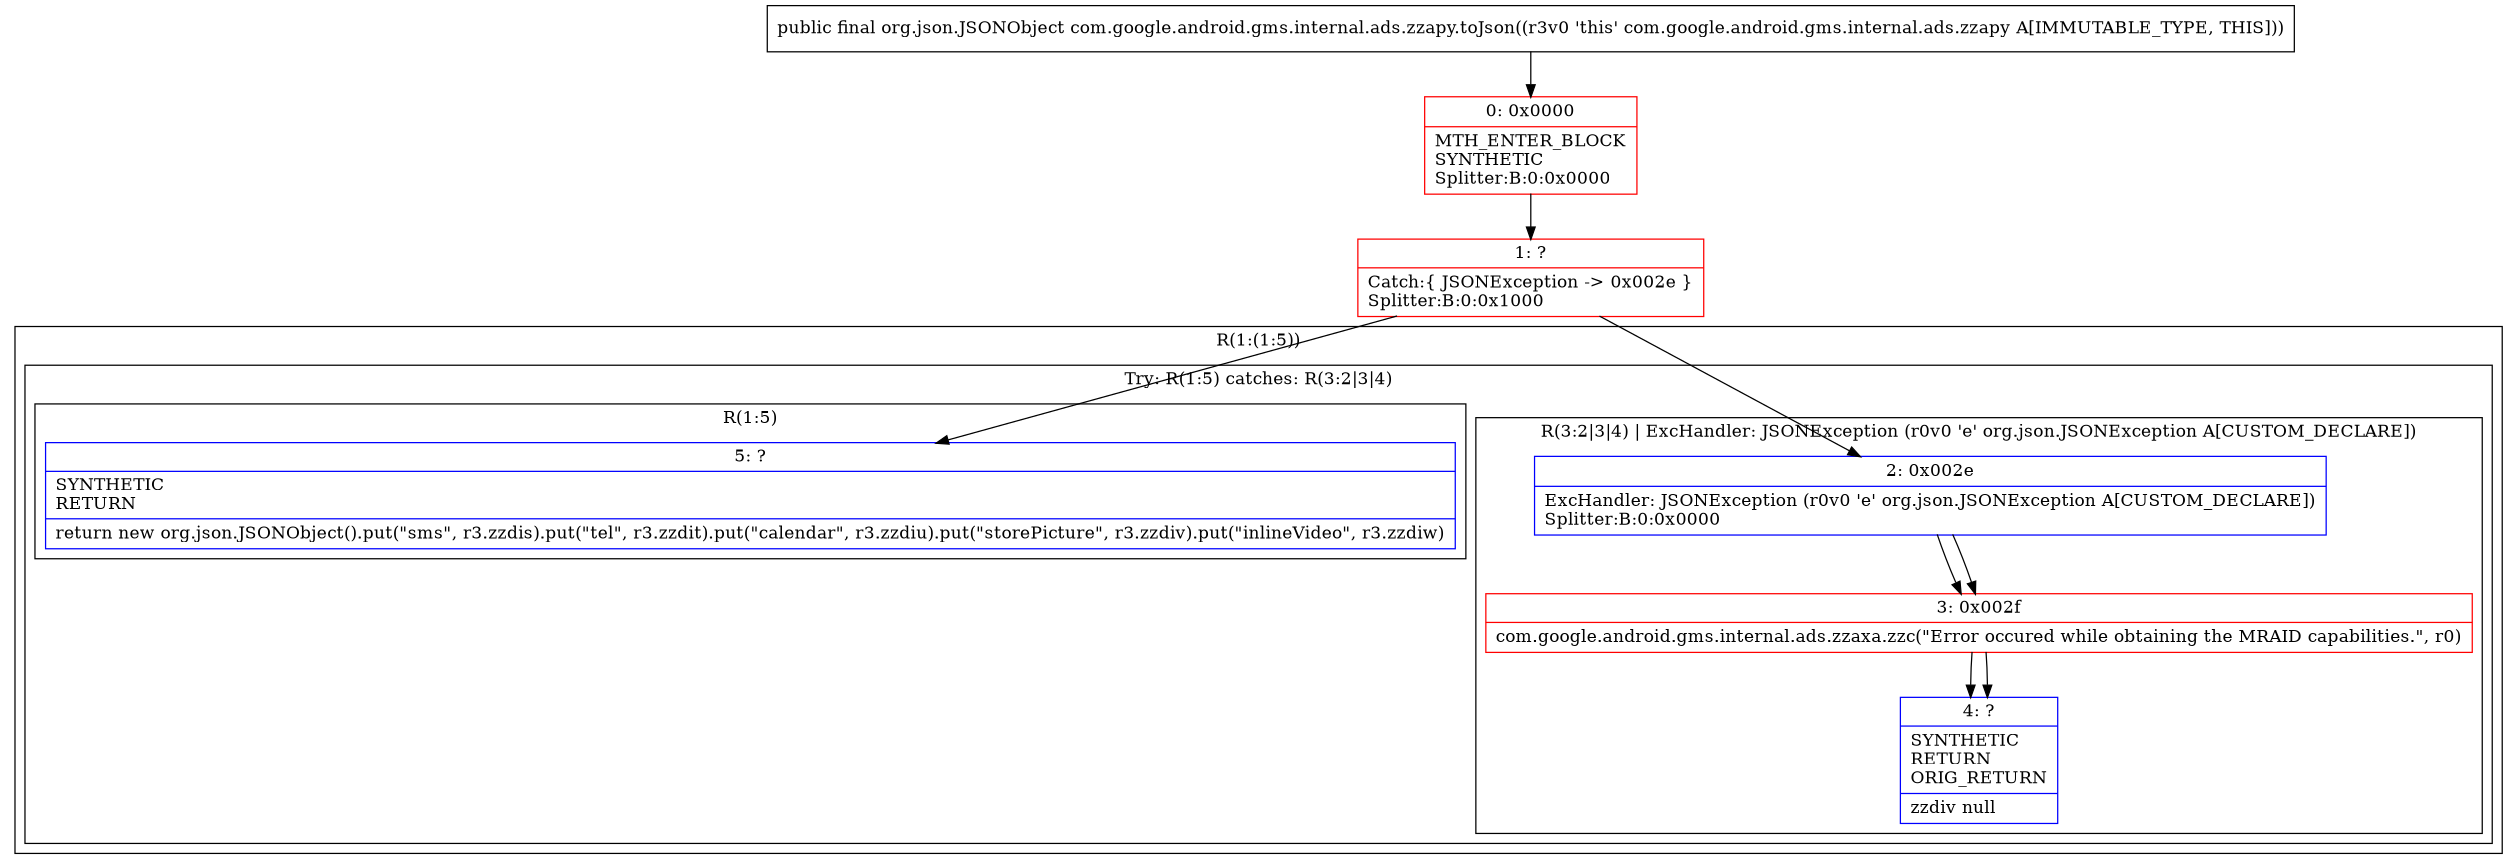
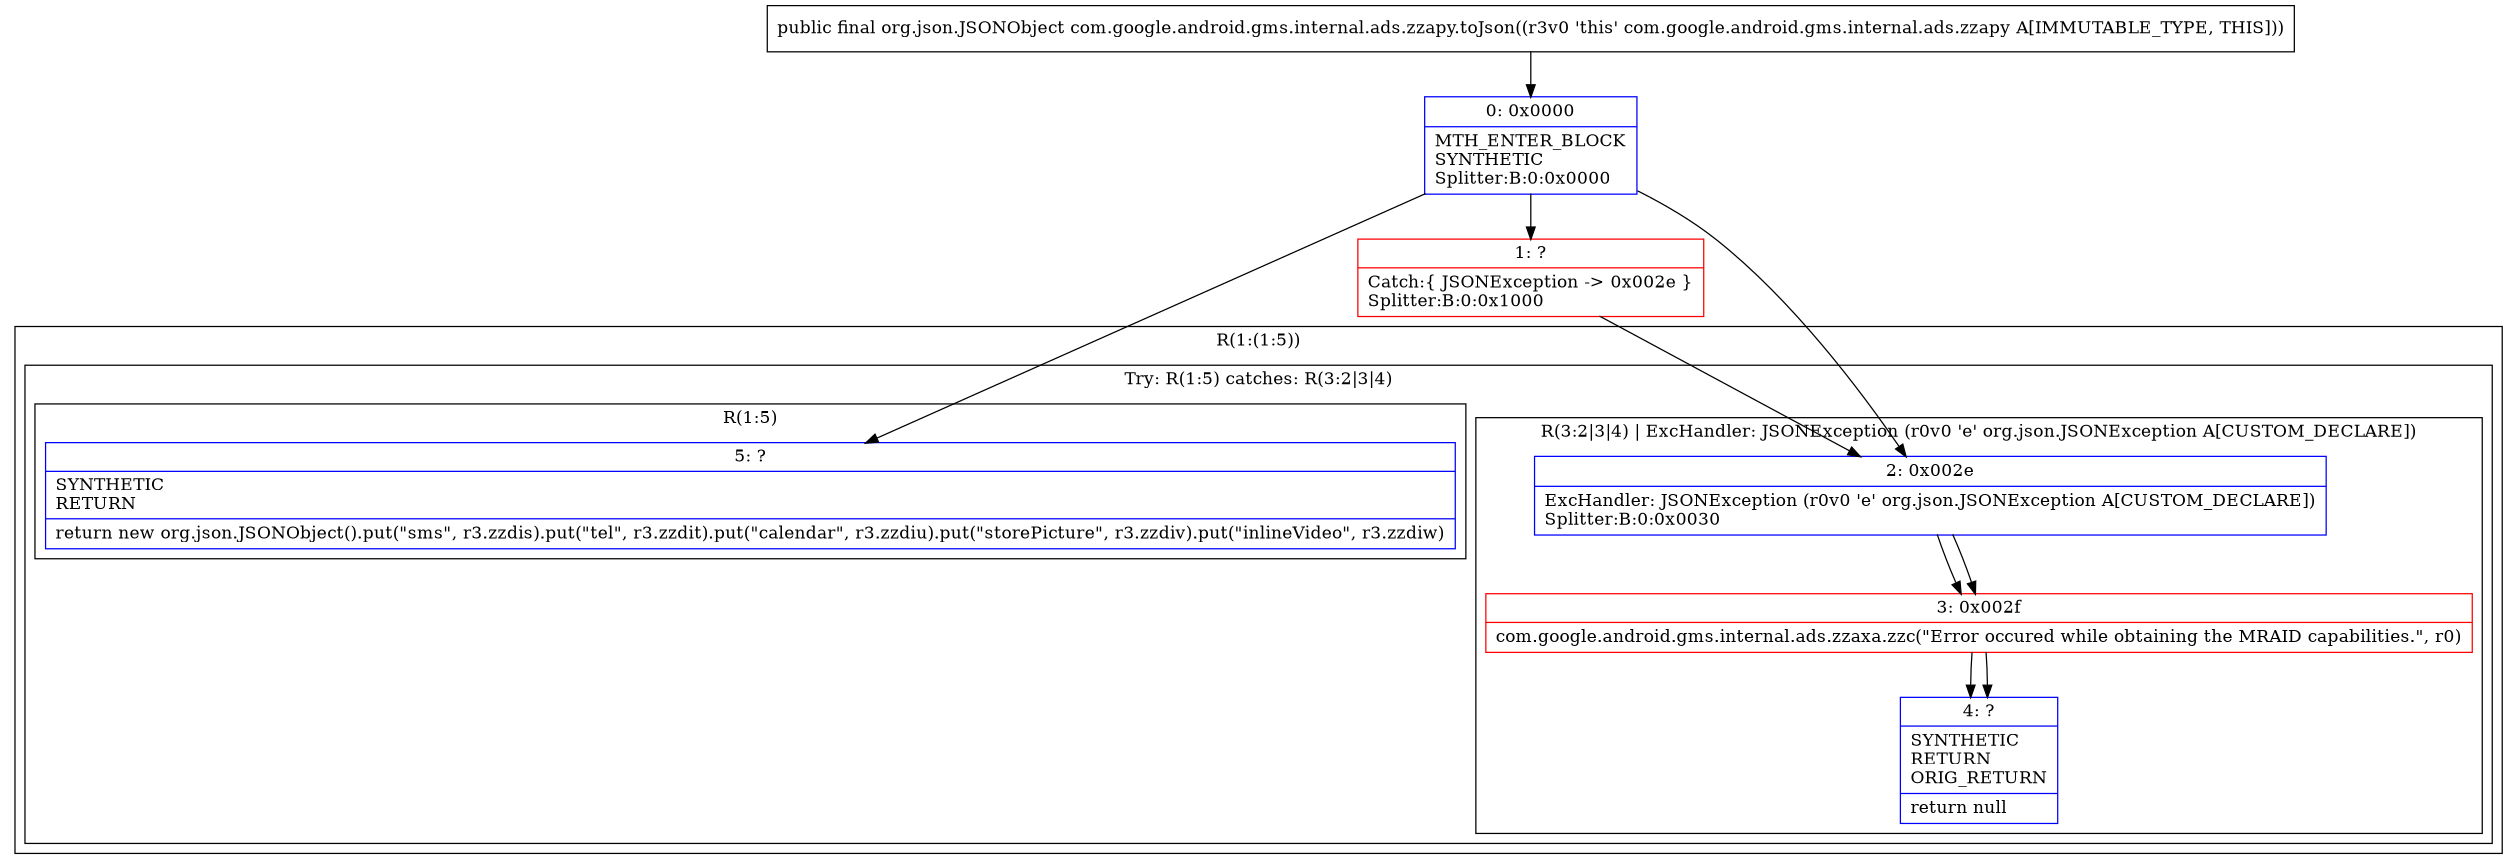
(1531, 145) -> (1531, 145)
none -> (1784, 302)
(1173, 378) -> (1151, 316)
(1633, 519) -> (1633, 519)
(1953, 808) -> (1959, 808)
